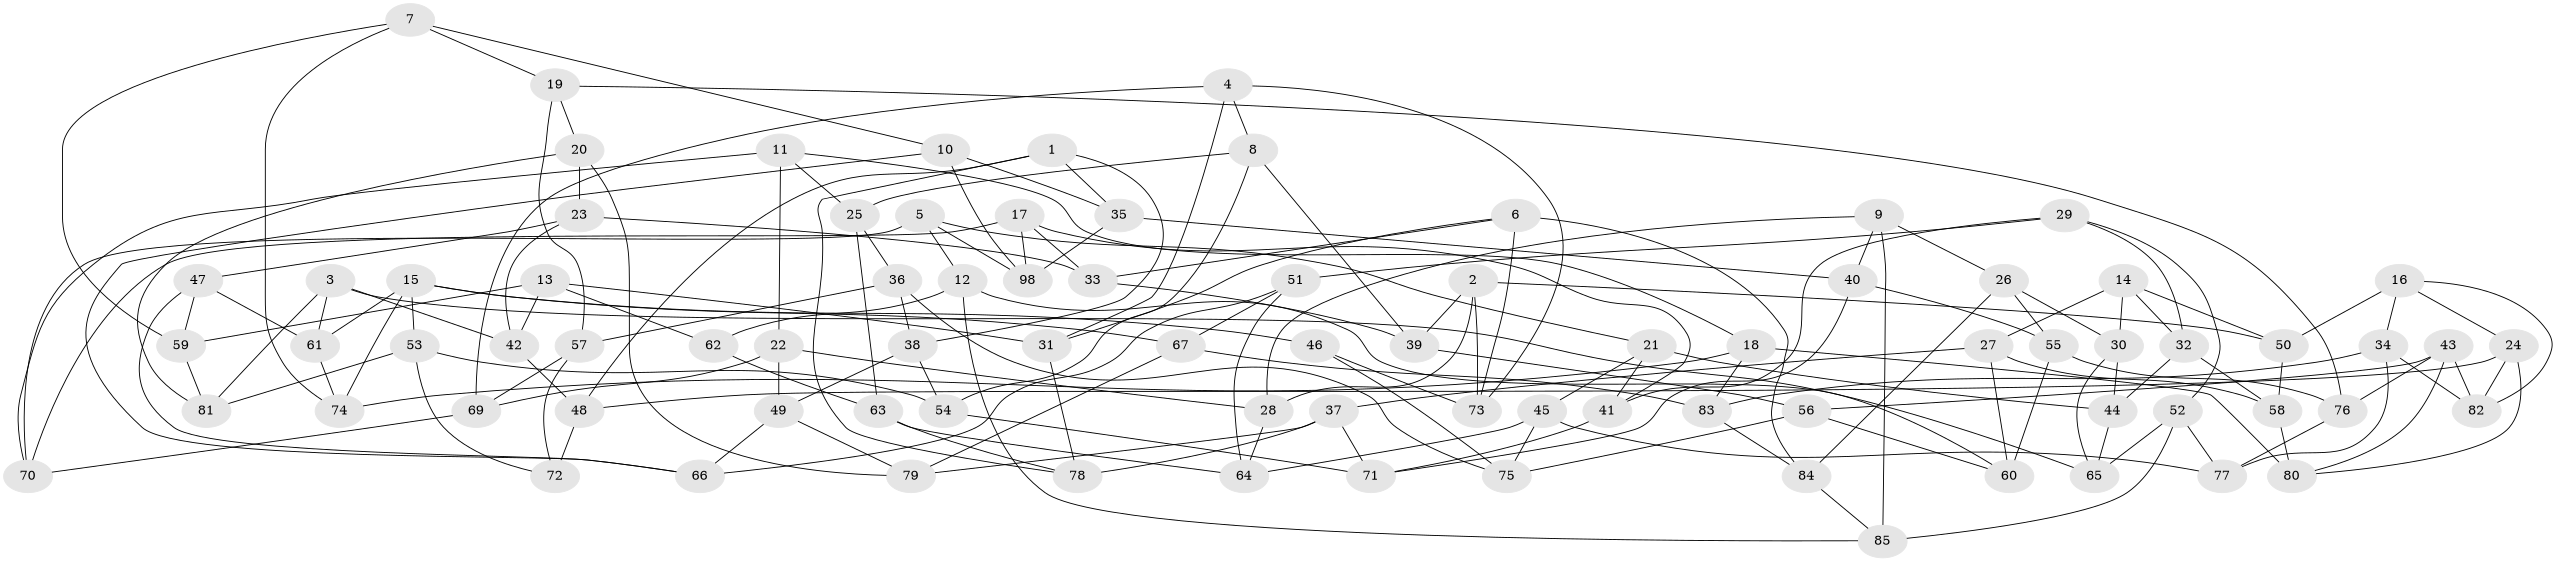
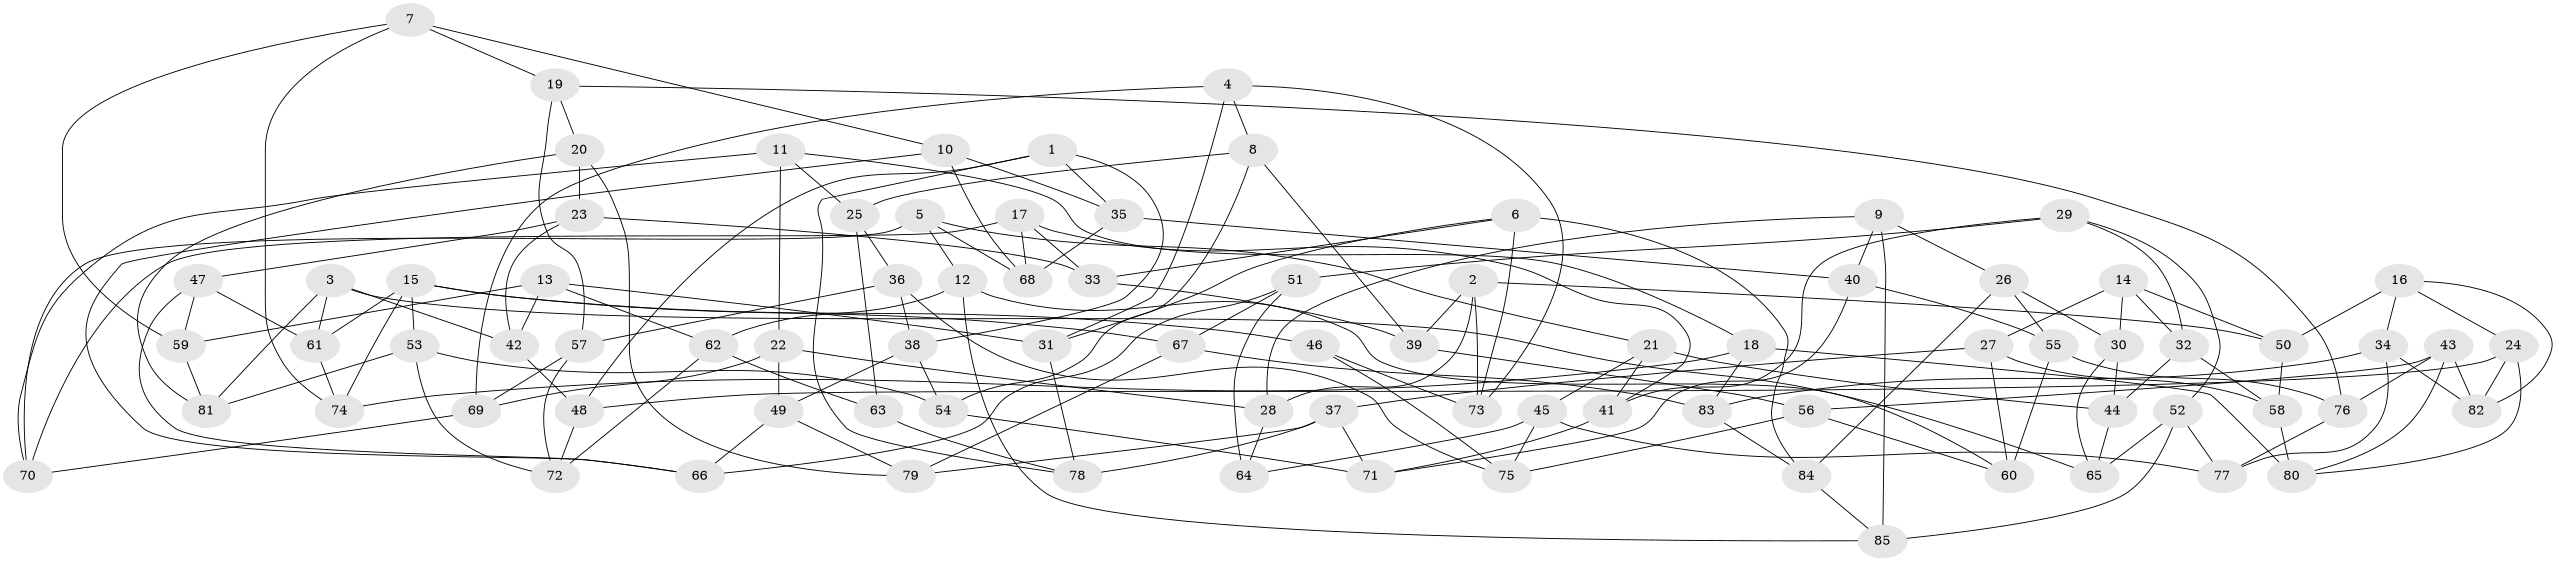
(1028, 281) -> (1028, 281)
none -> (634, 411)
(1058, 451) -> none
